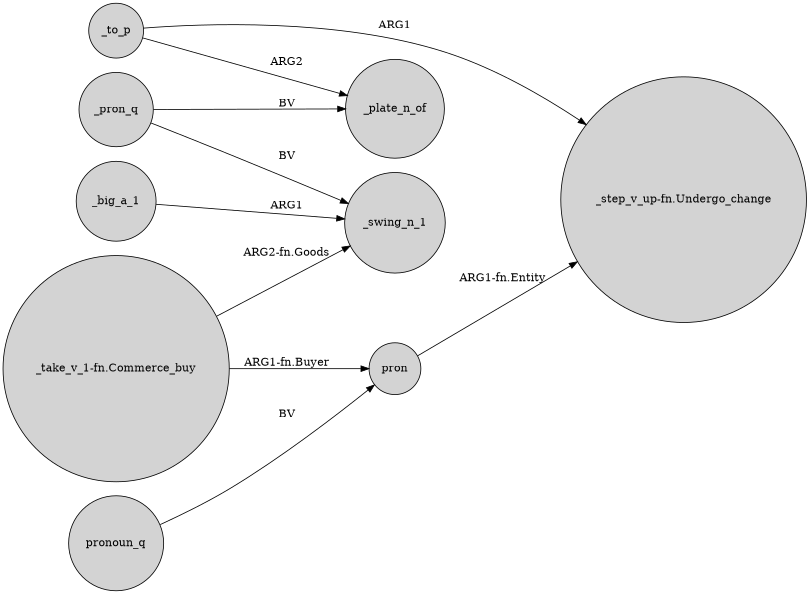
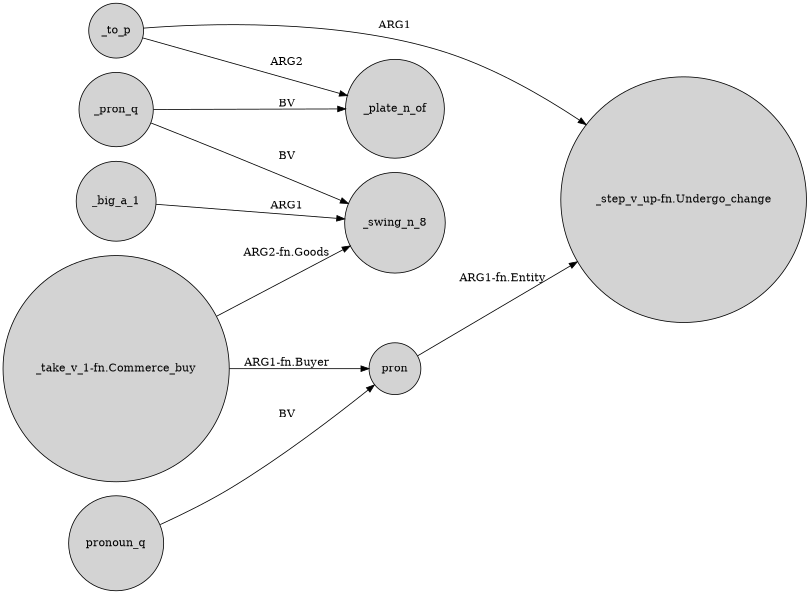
(395, 223) -> (395, 223)
